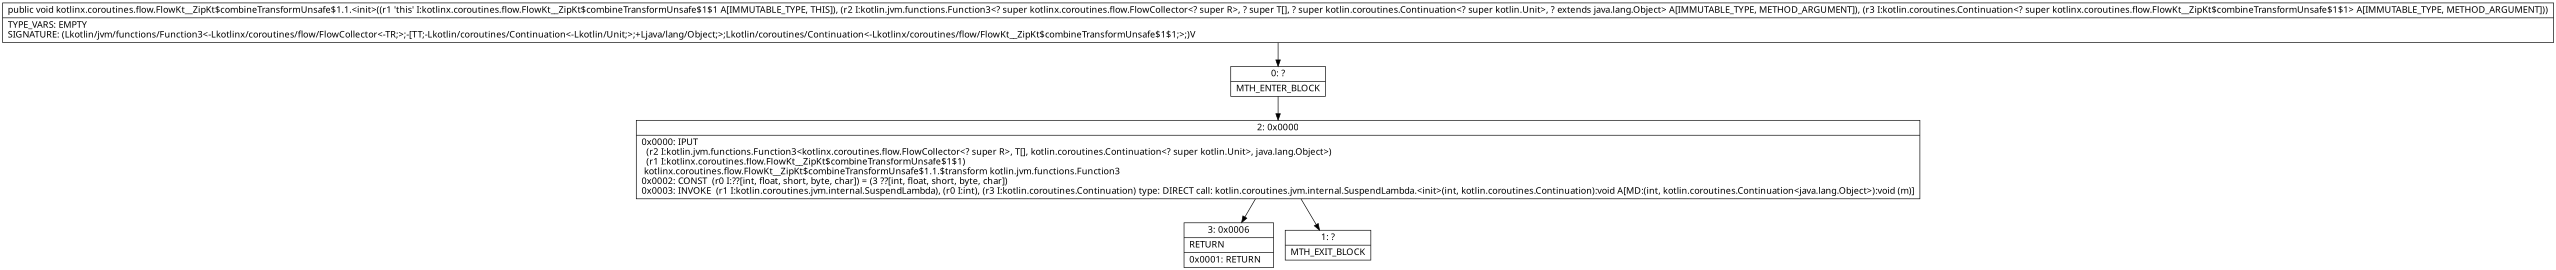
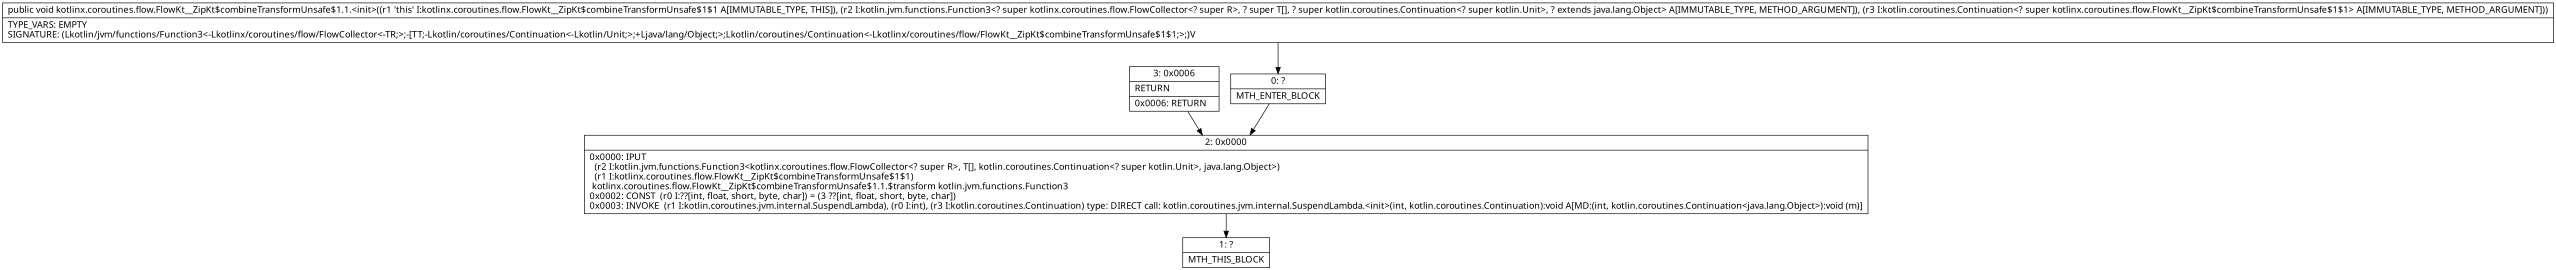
(1250, 208) -> (1193, 121)
(1328, 252) -> (1226, 260)
(1229, 260) -> (1174, 103)
